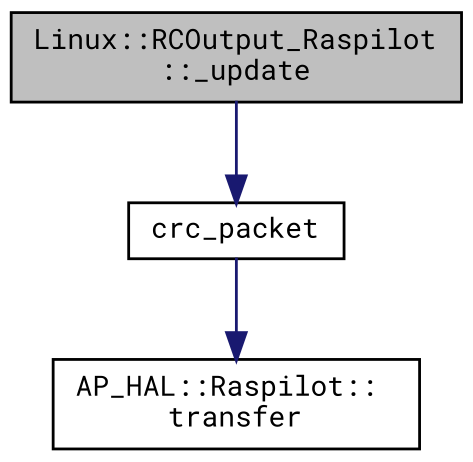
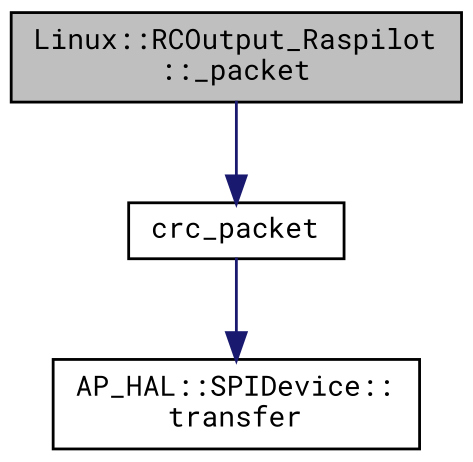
(236, 57) -> (236, 57)
(236, 404) -> (236, 404)
